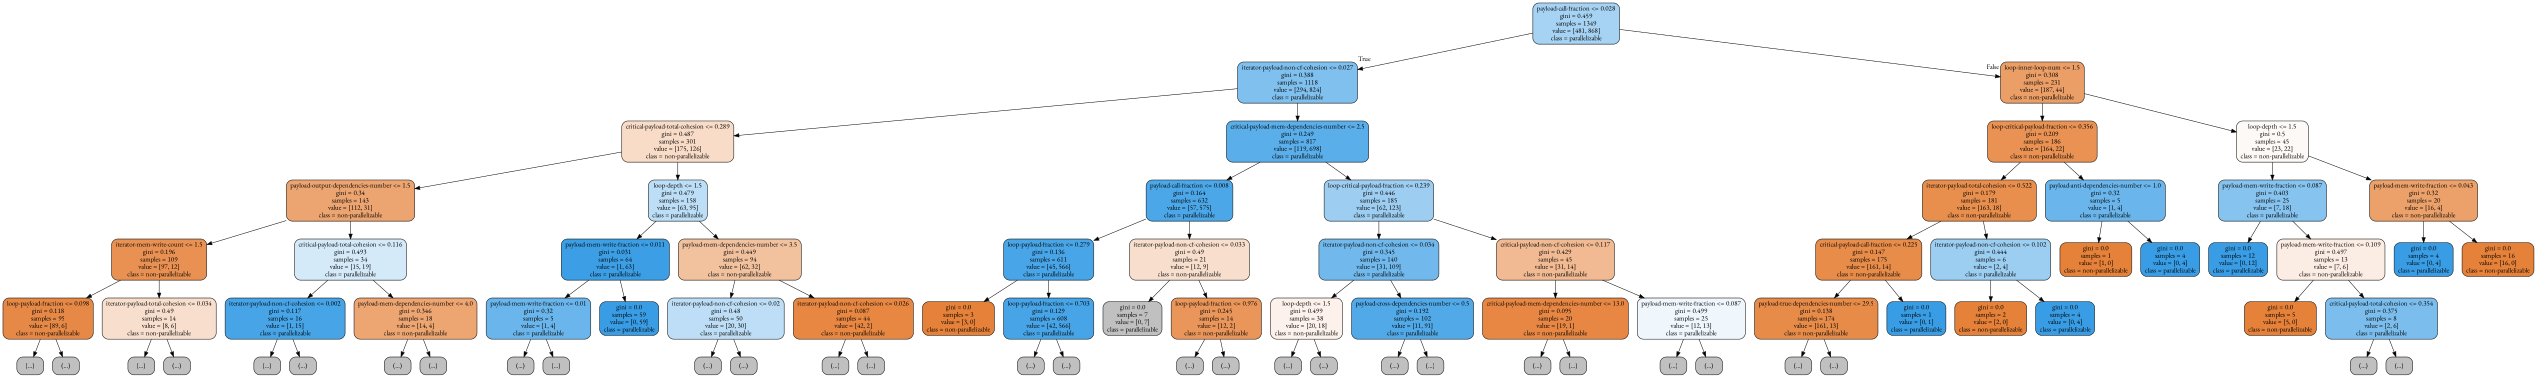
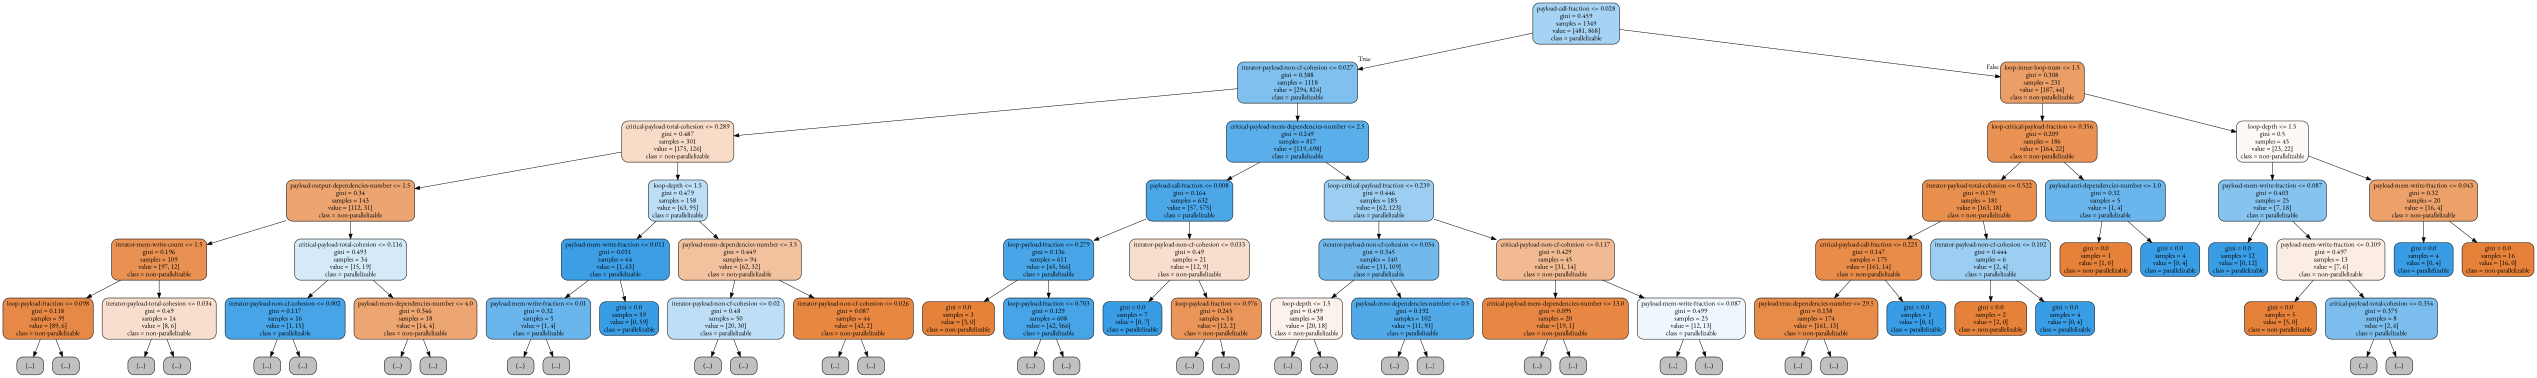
(1132, 319) -> (1132, 319)
